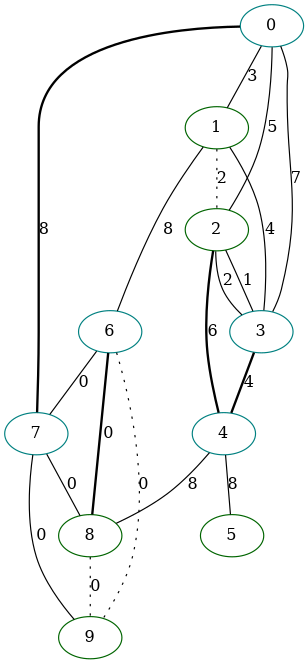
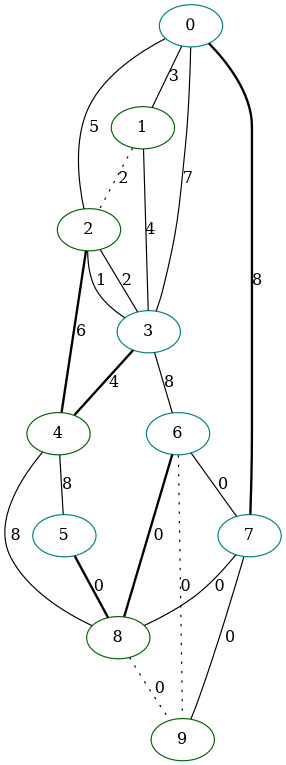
(154, 226) -> (163, 383)
(224, 434) -> (59, 434)
(232, 536) -> (64, 536)
none -> (91, 587)
